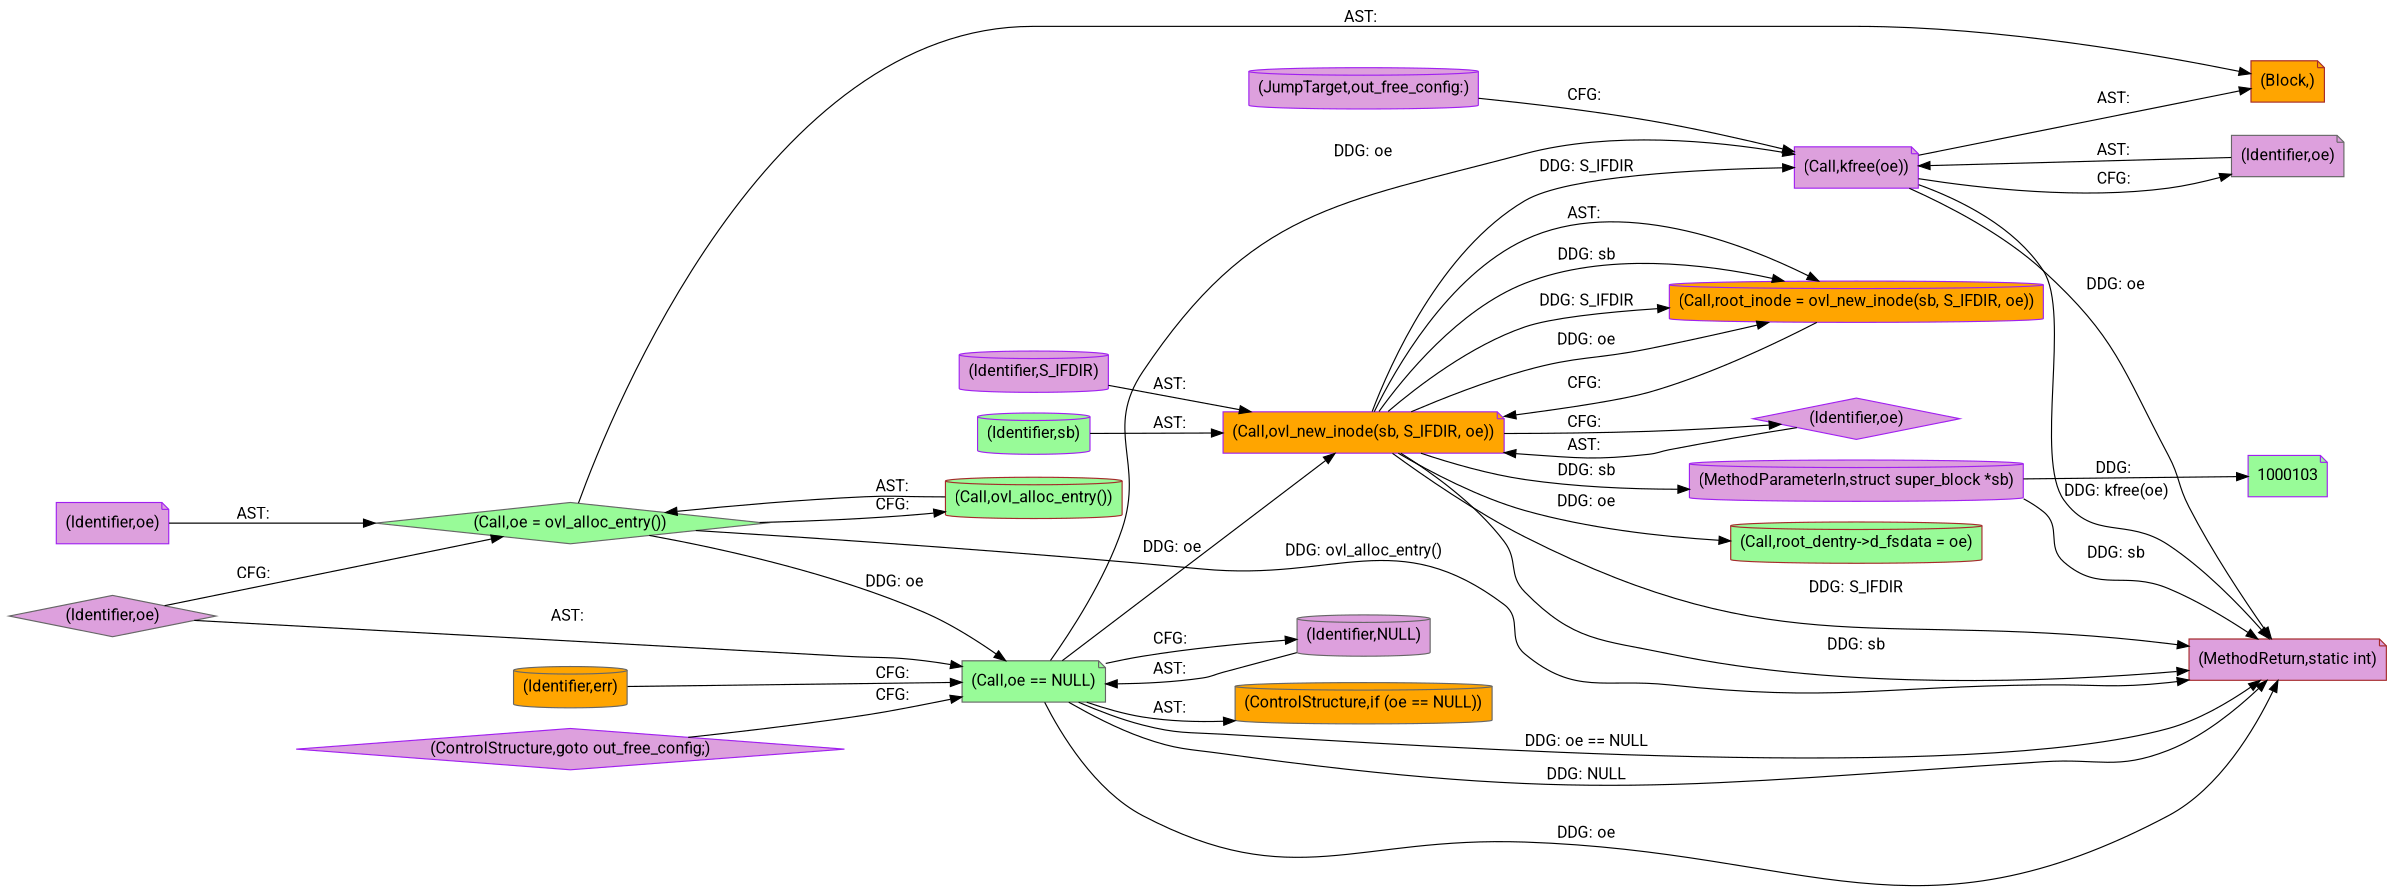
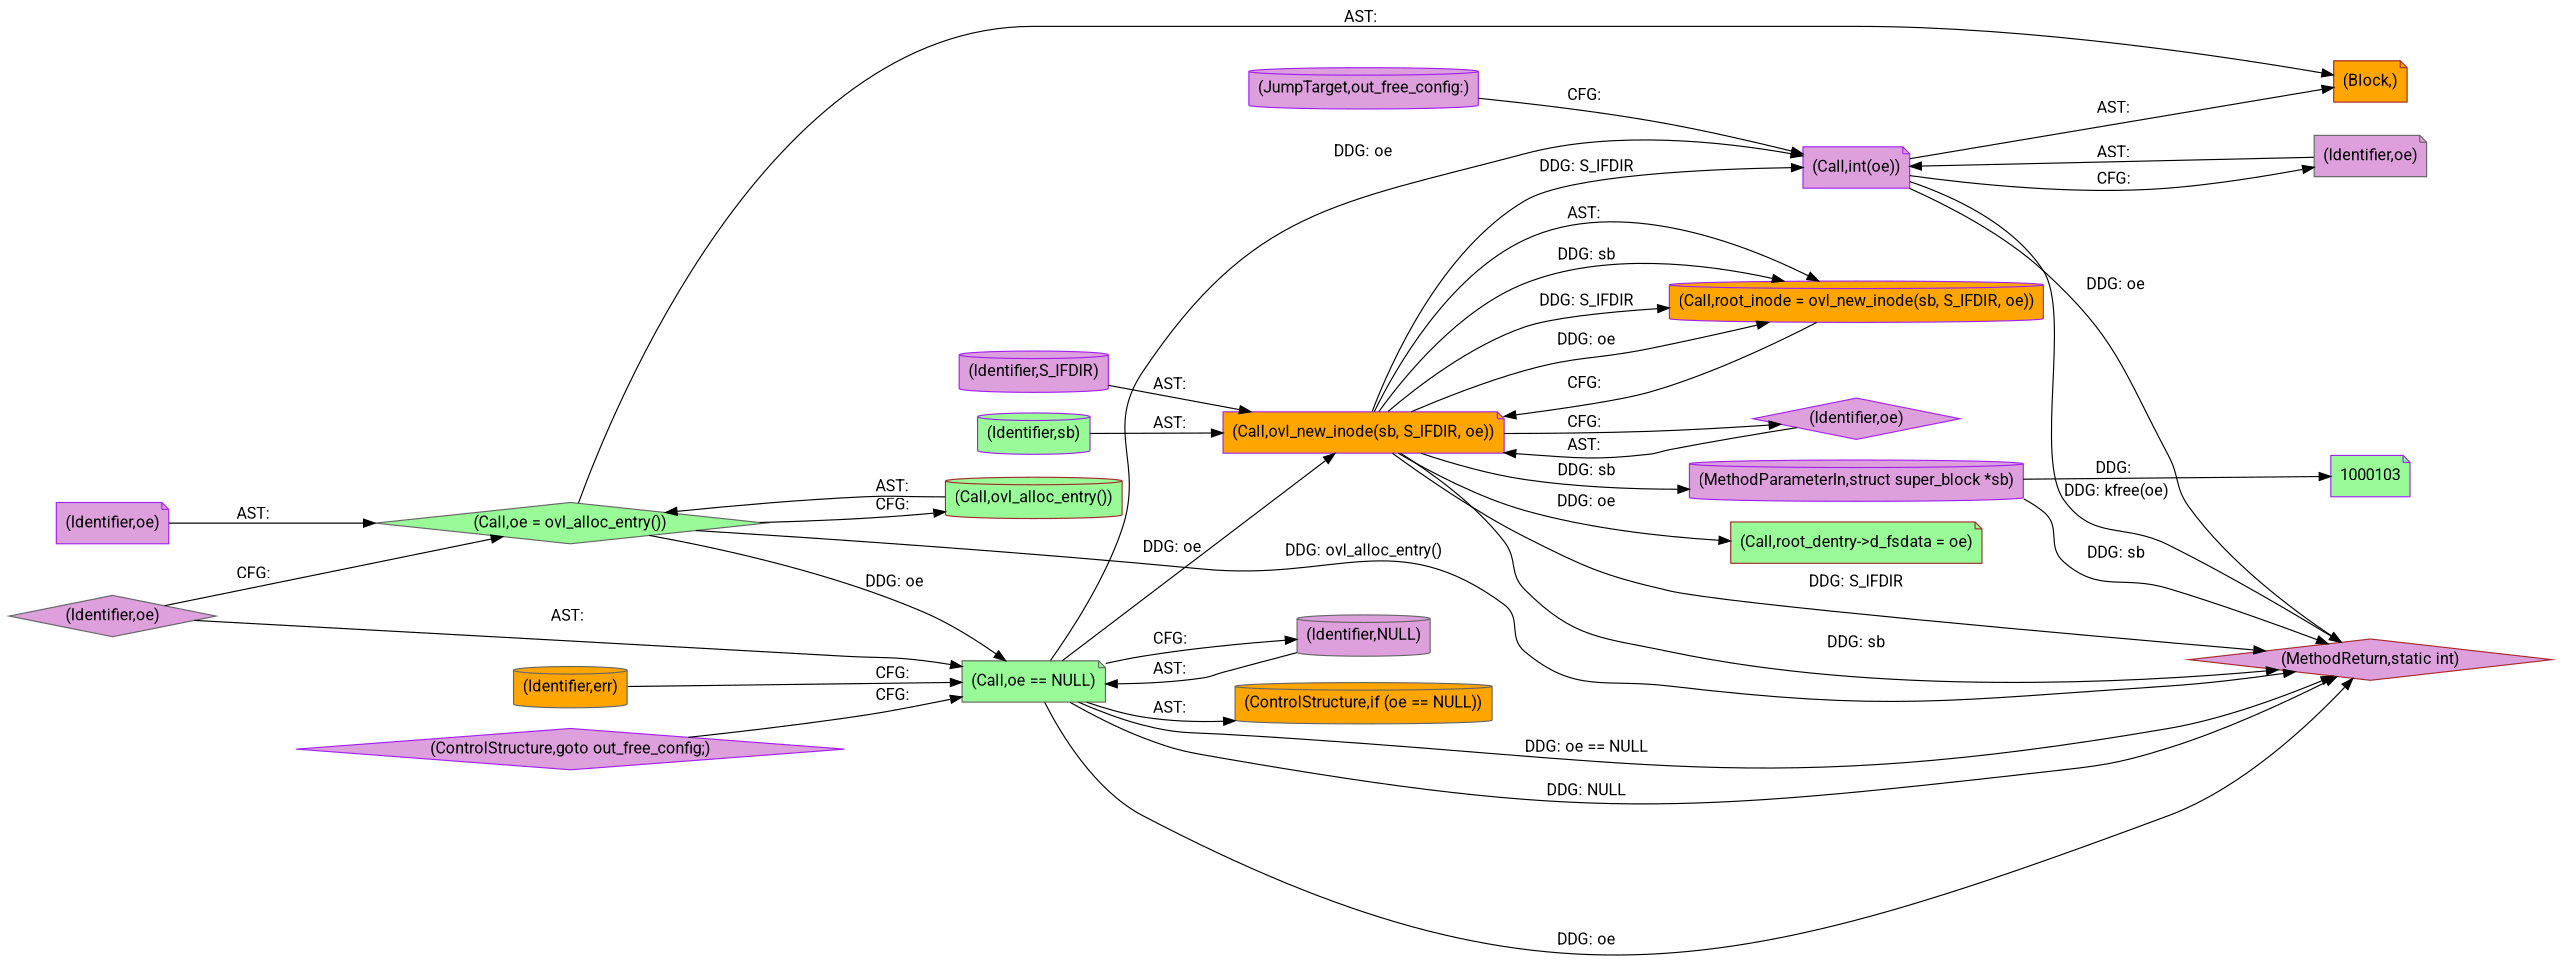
(1856, 167) -> (1856, 167)
(1856, 543) -> (1856, 543)
(2288, 660) -> (2370, 660)
